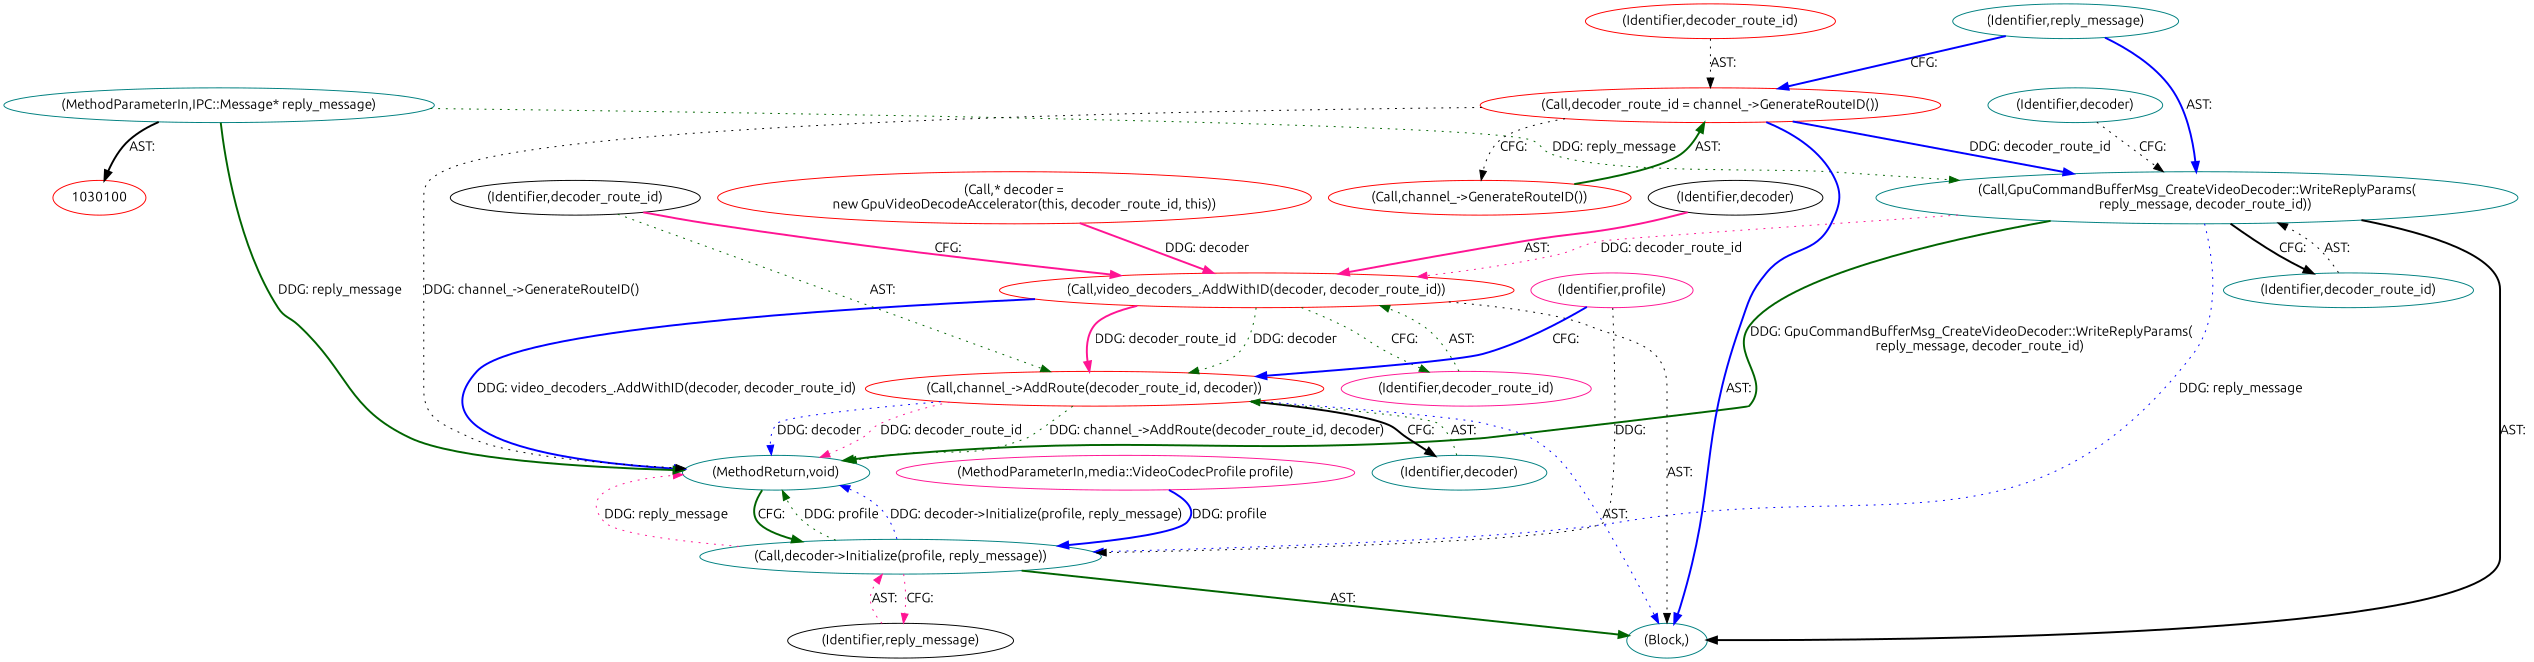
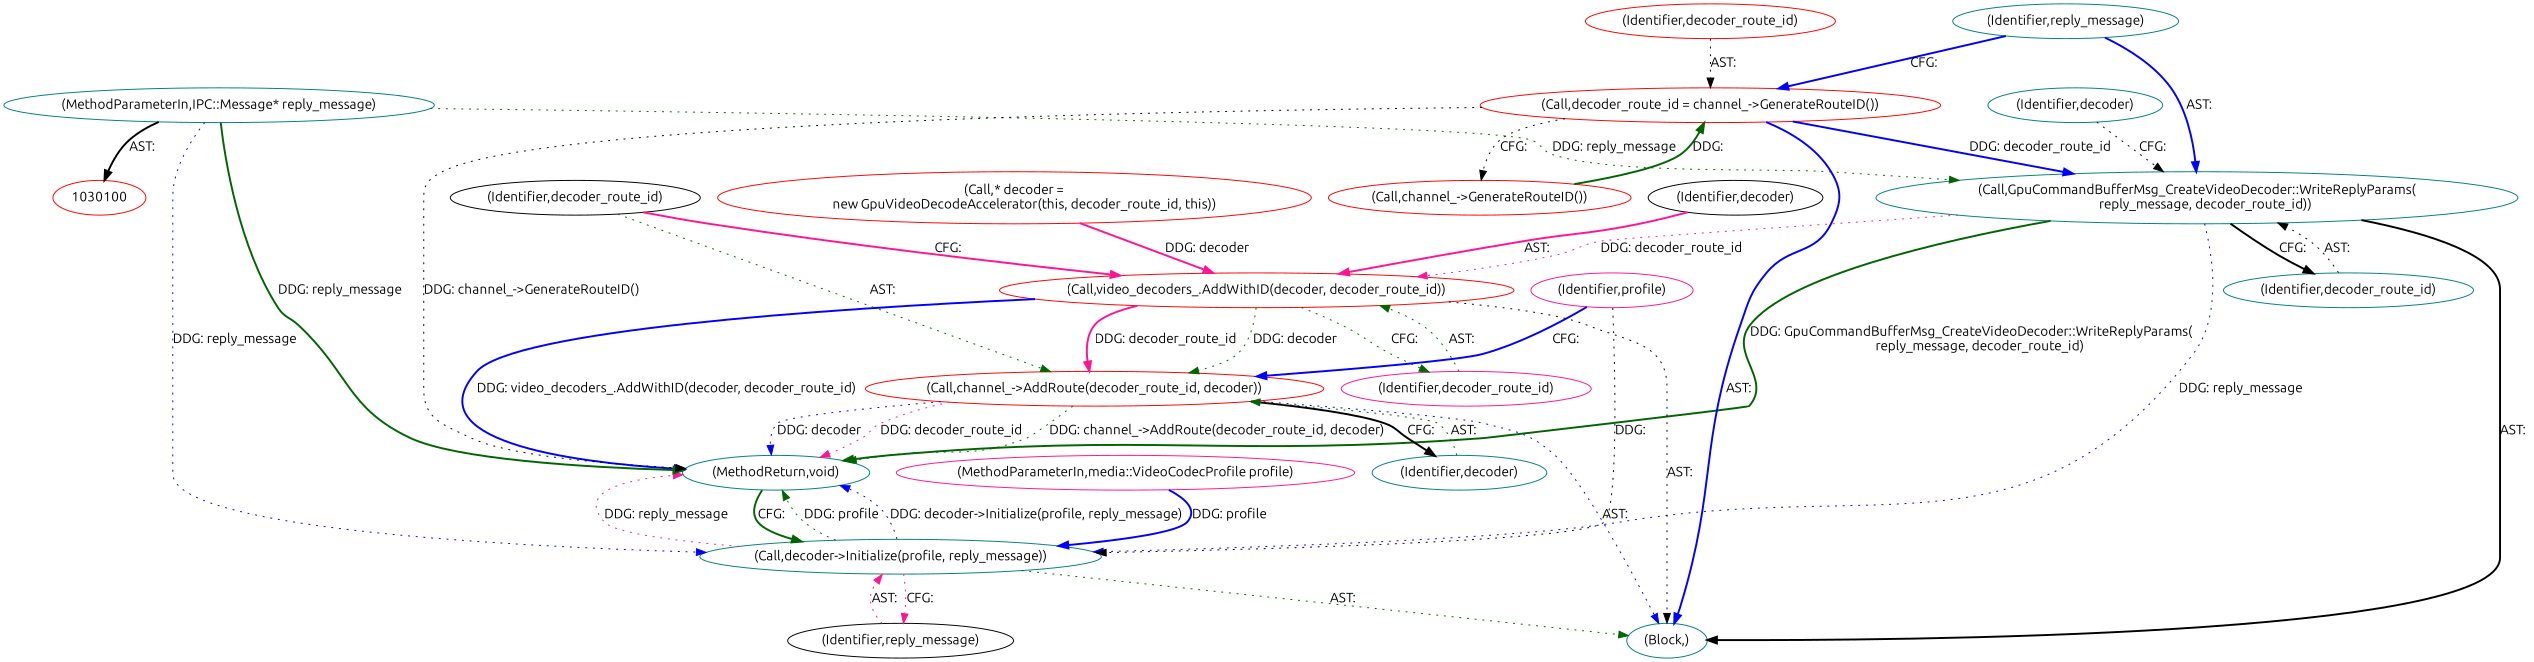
(1710, 147) -> (1710, 147)
none -> (250, 513)
(1320, 603) -> (1320, 603)
